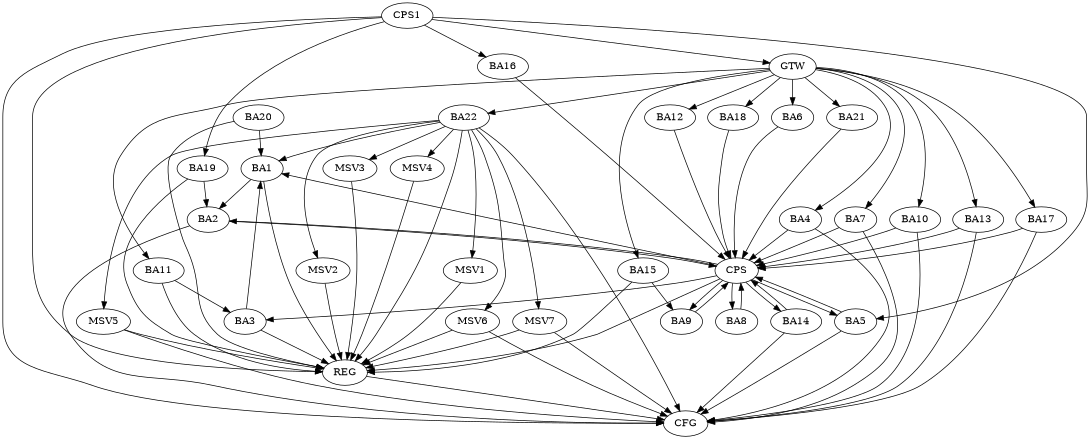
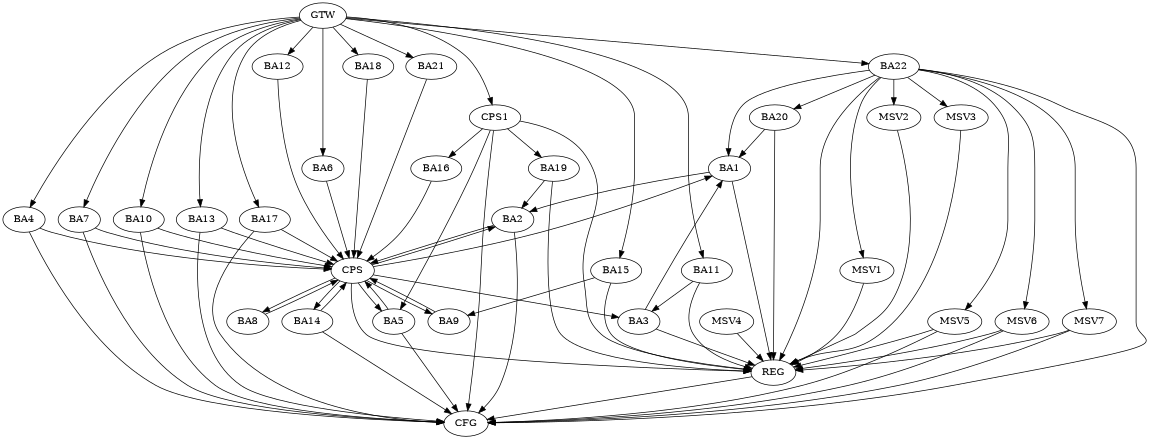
(597, 41) -> (432, 36)
(443, 140) -> (838, 91)
